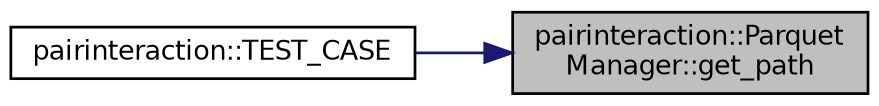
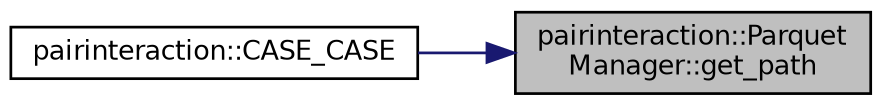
(213, 53) -> (214, 53)
